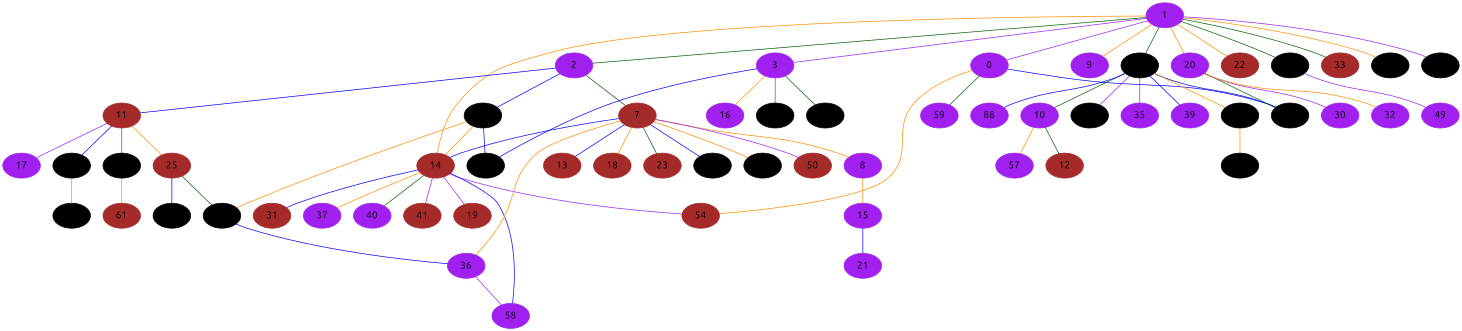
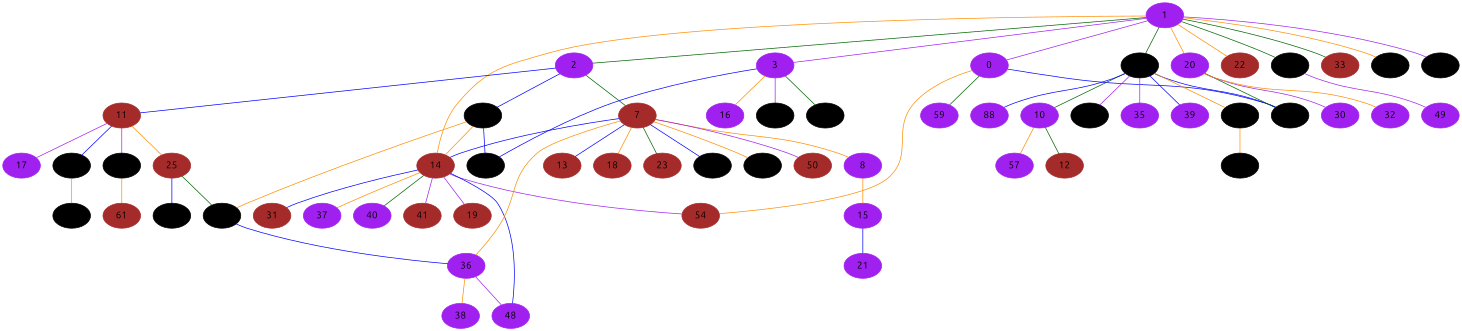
(1090, 65) -> none
none -> (461, 316)
(511, 316) -> (511, 316)
